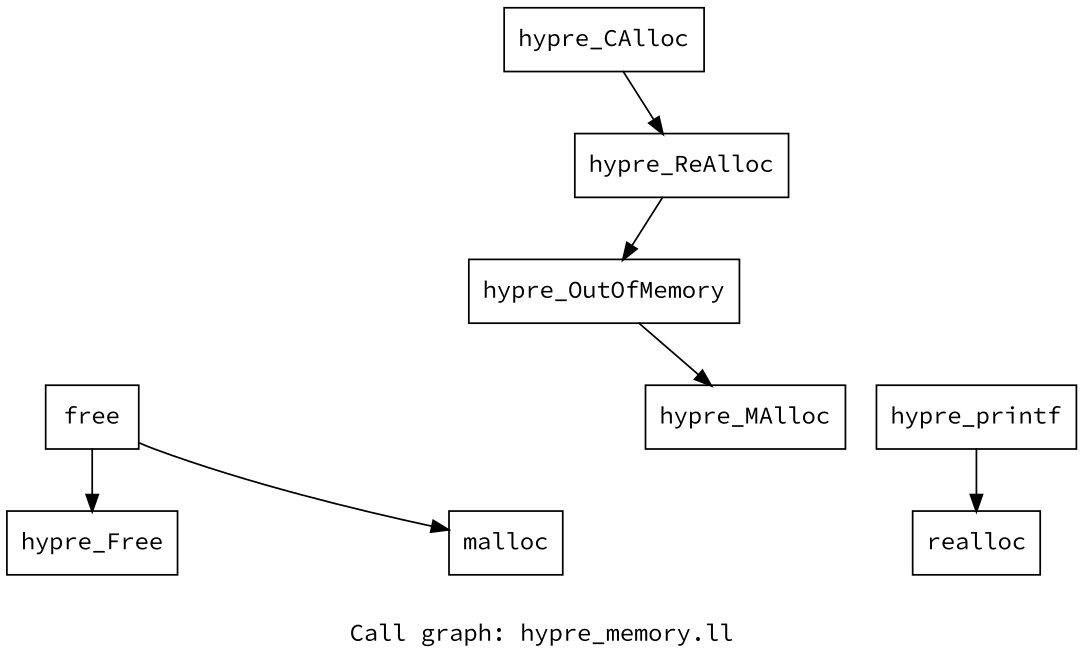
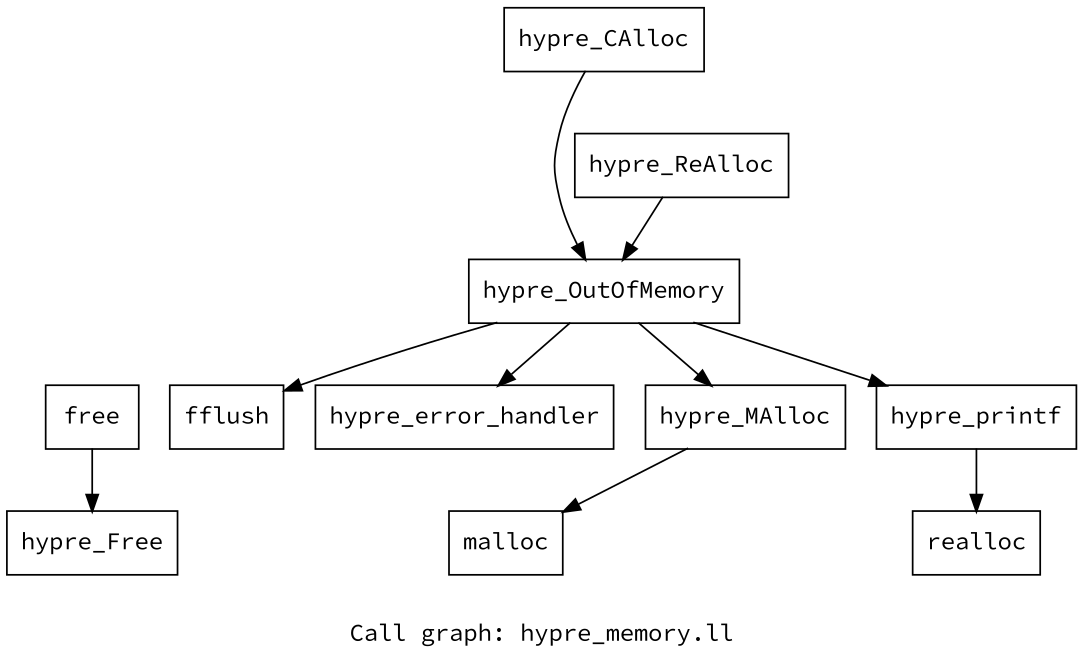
(638, 95) -> (555, 157)
none -> (782, 351)
none -> (227, 417)
none -> (465, 417)
(284, 490) -> (633, 476)
